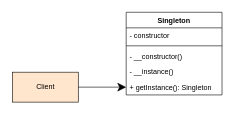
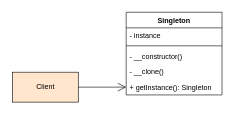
(155, 36) -> (148, 36)
(156, 72) -> (150, 72)
(118, 87) -> (120, 87)
